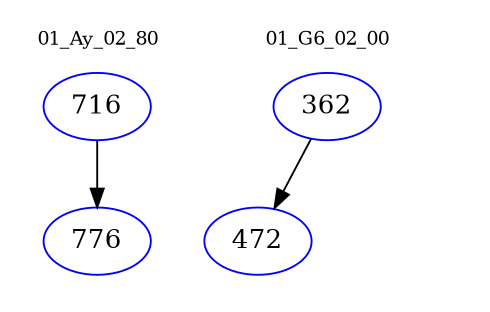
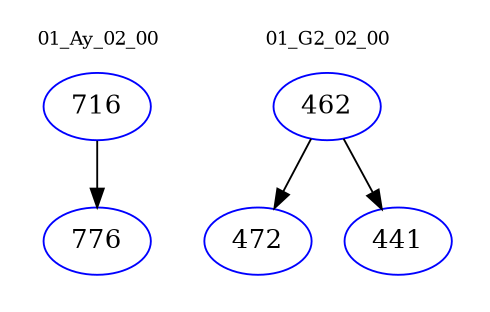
(98, 40) -> (98, 40)
(328, 40) -> (328, 40)
(327, 107) -> (327, 107)
none -> (398, 241)
